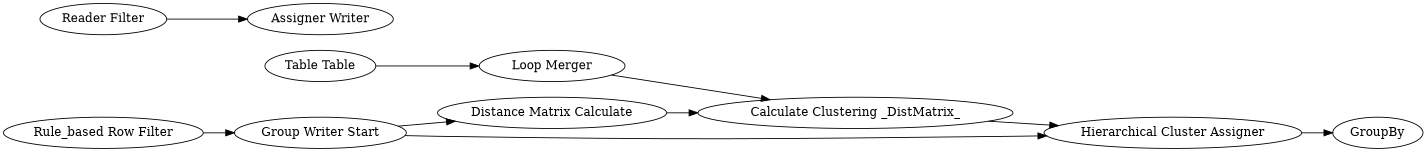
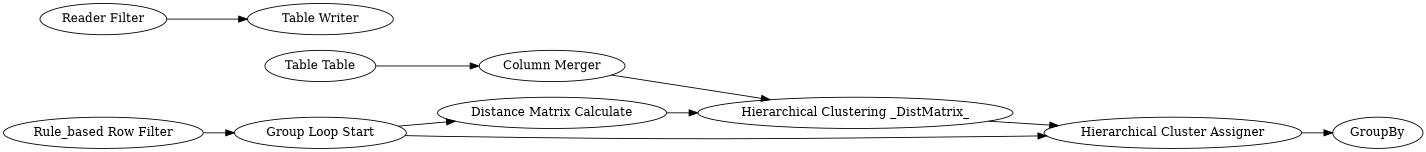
(320, 19) -> (320, 19)
(552, 66) -> (552, 66)
(855, 113) -> (855, 113)
(320, 133) -> (320, 133)
